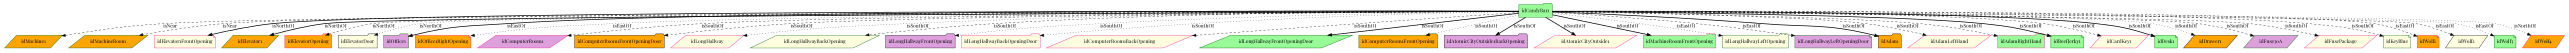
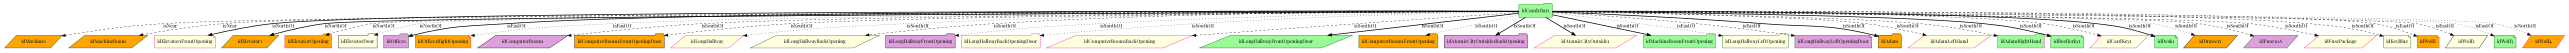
(523, 42) -> (523, 42)
